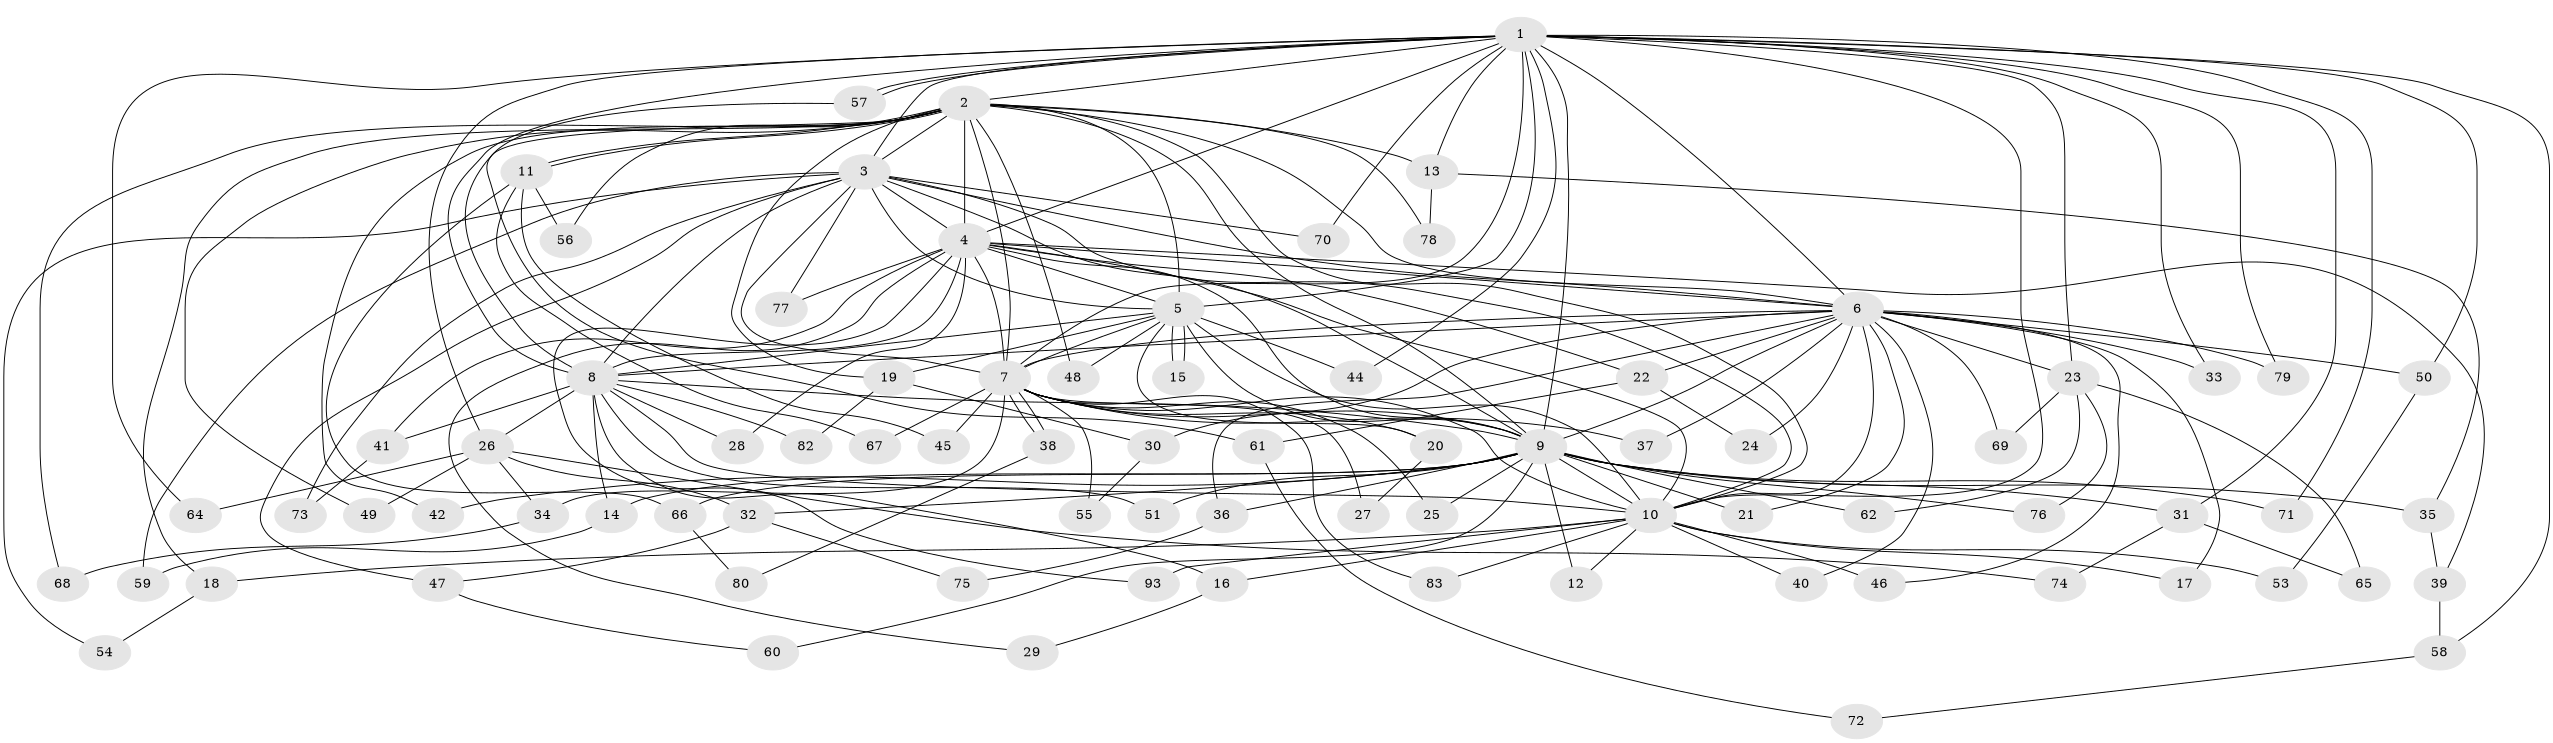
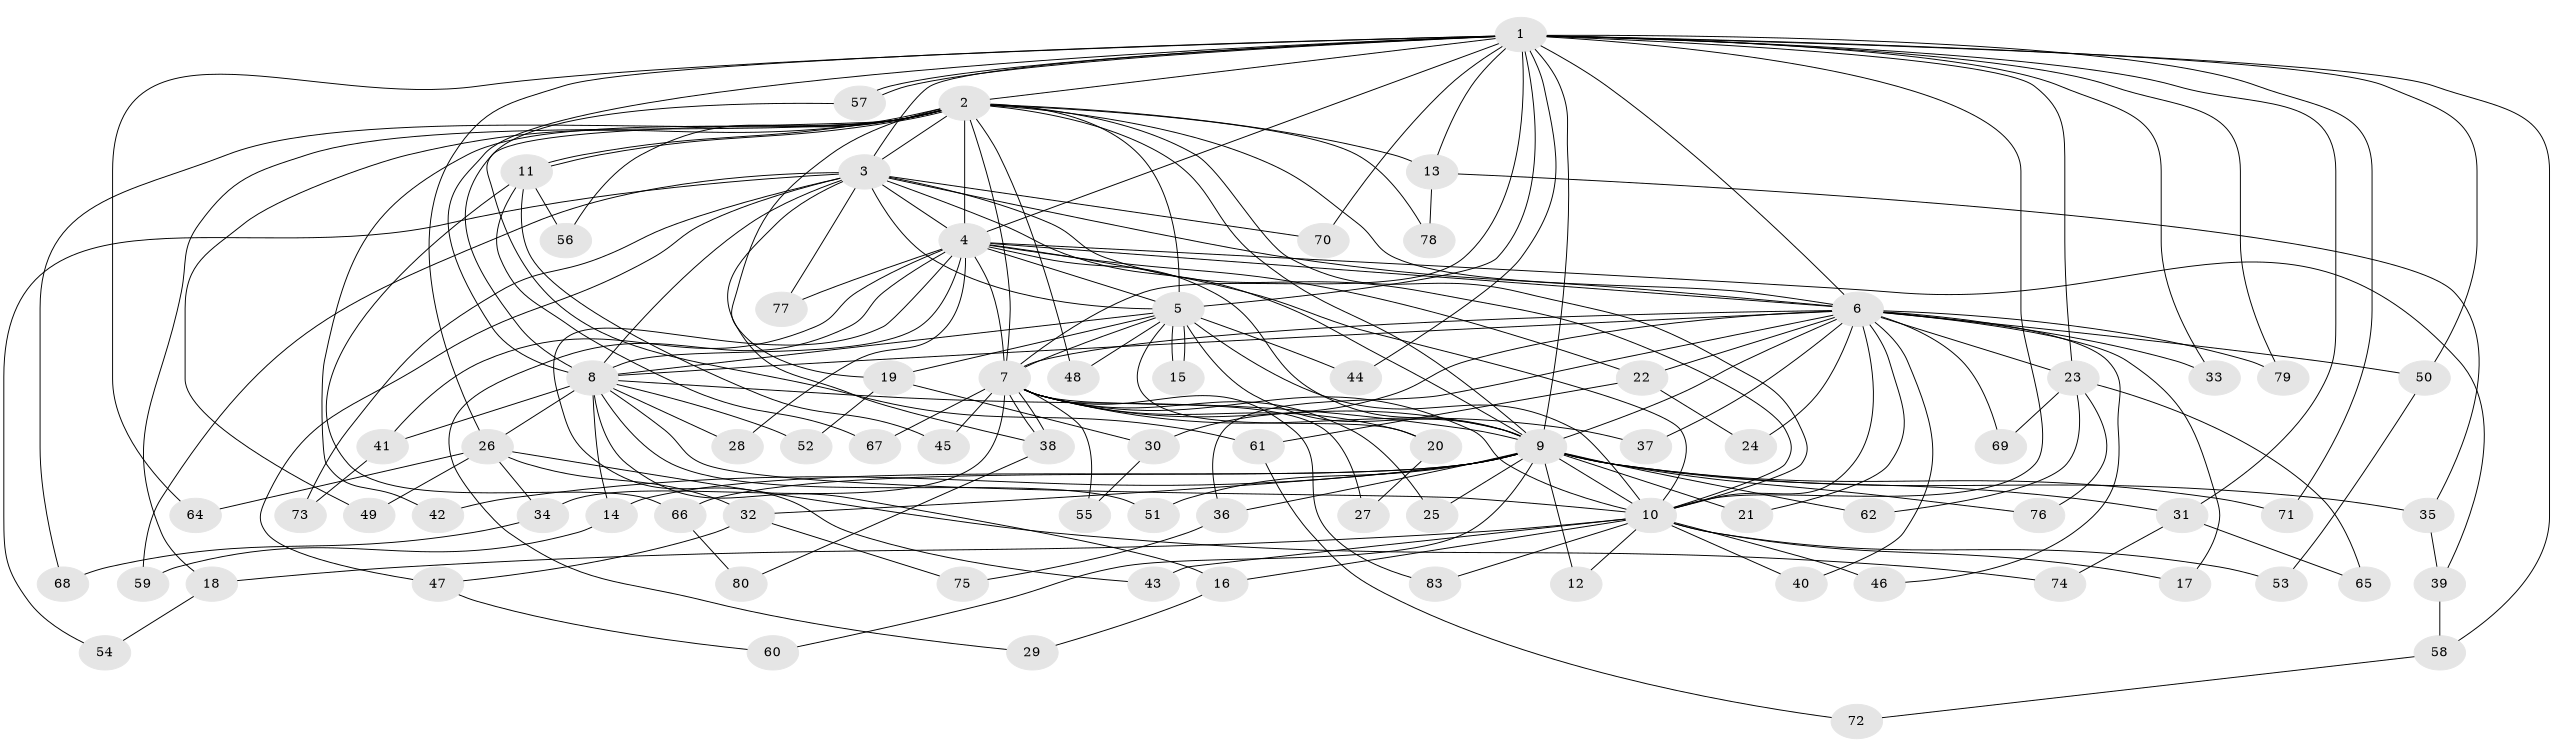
(761, 337) -> (788, 373)
(806, 447) -> (806, 447)
(1154, 584) -> (1154, 584)
